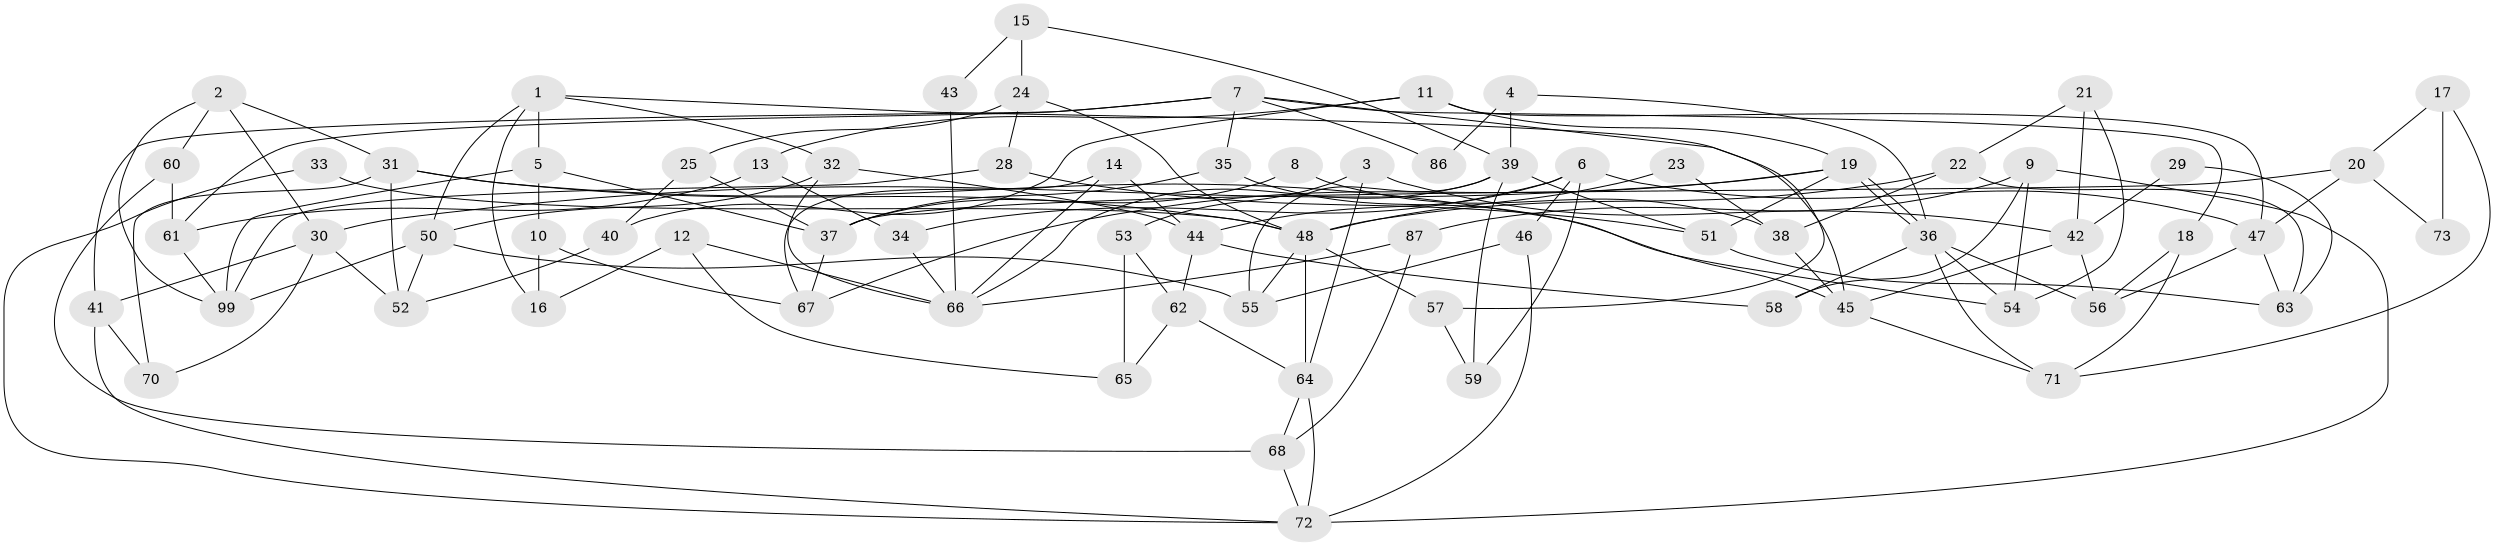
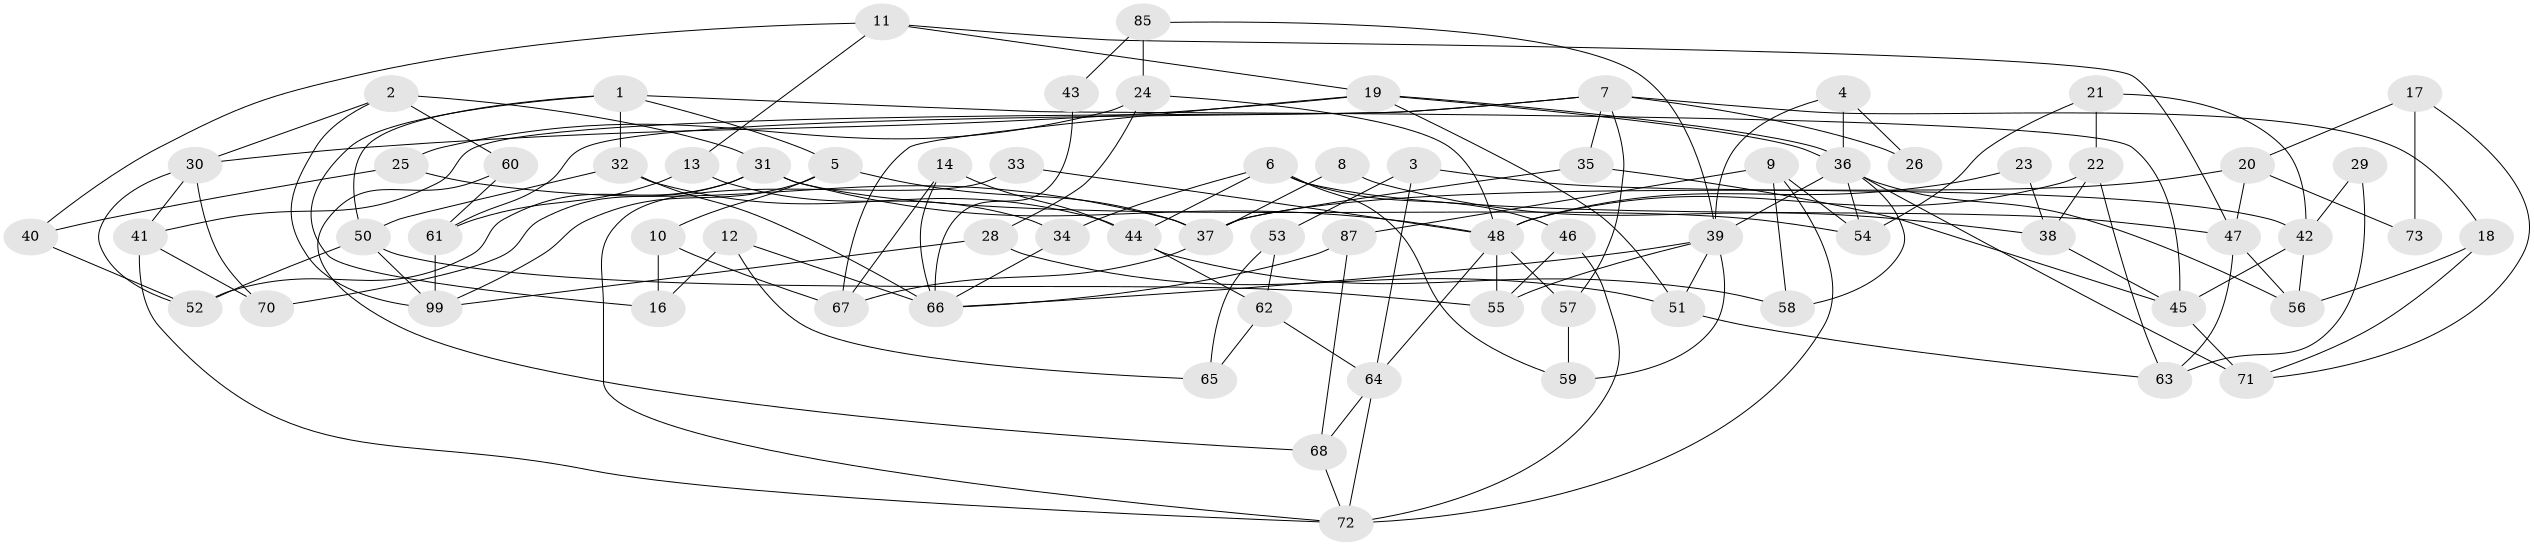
(1022, 22) -> (1143, 22)
(1439, 165) -> (1915, 165)
none -> (1780, 201)
